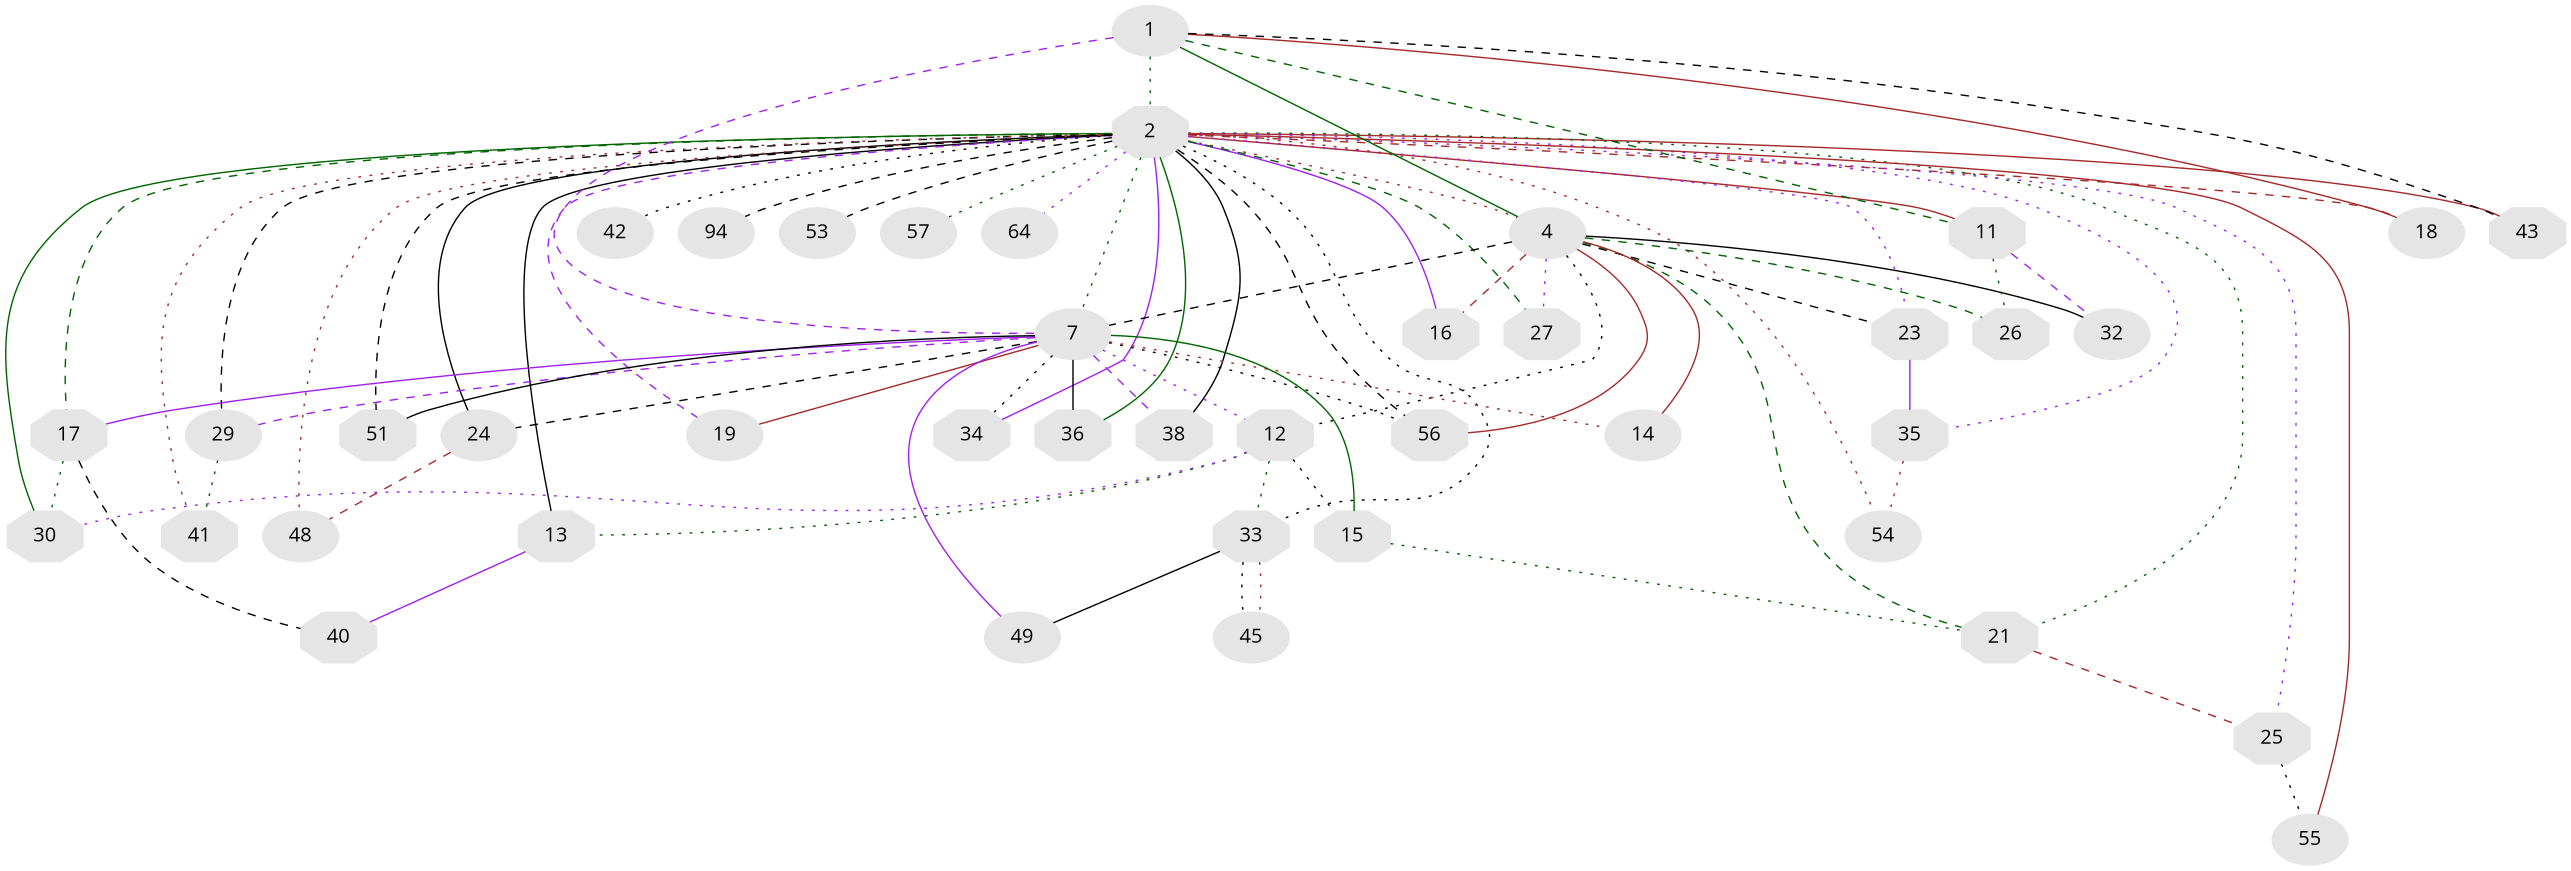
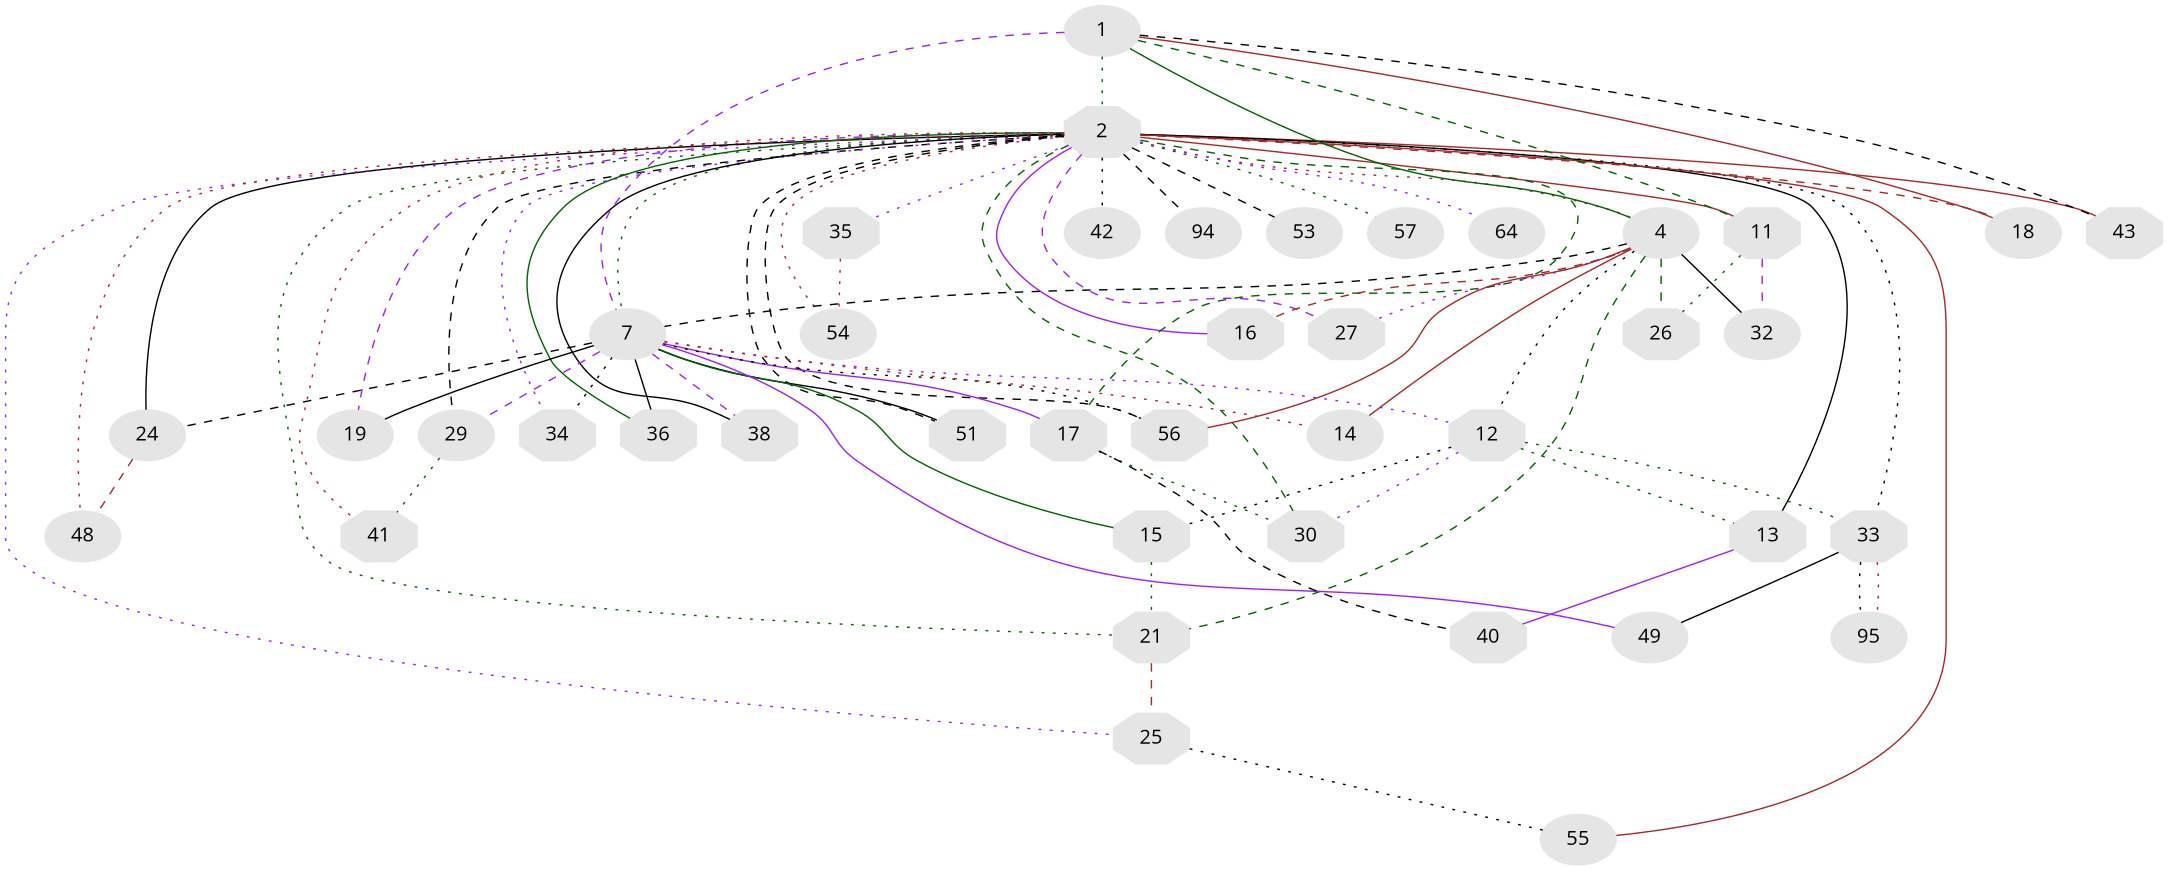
(157, 184) -> (1083, 338)
(1376, 190) -> (1121, 301)
(1149, 303) -> (537, 202)
(1910, 334) -> none
(899, 385) -> (488, 380)
(1251, 637) -> (1869, 637)
